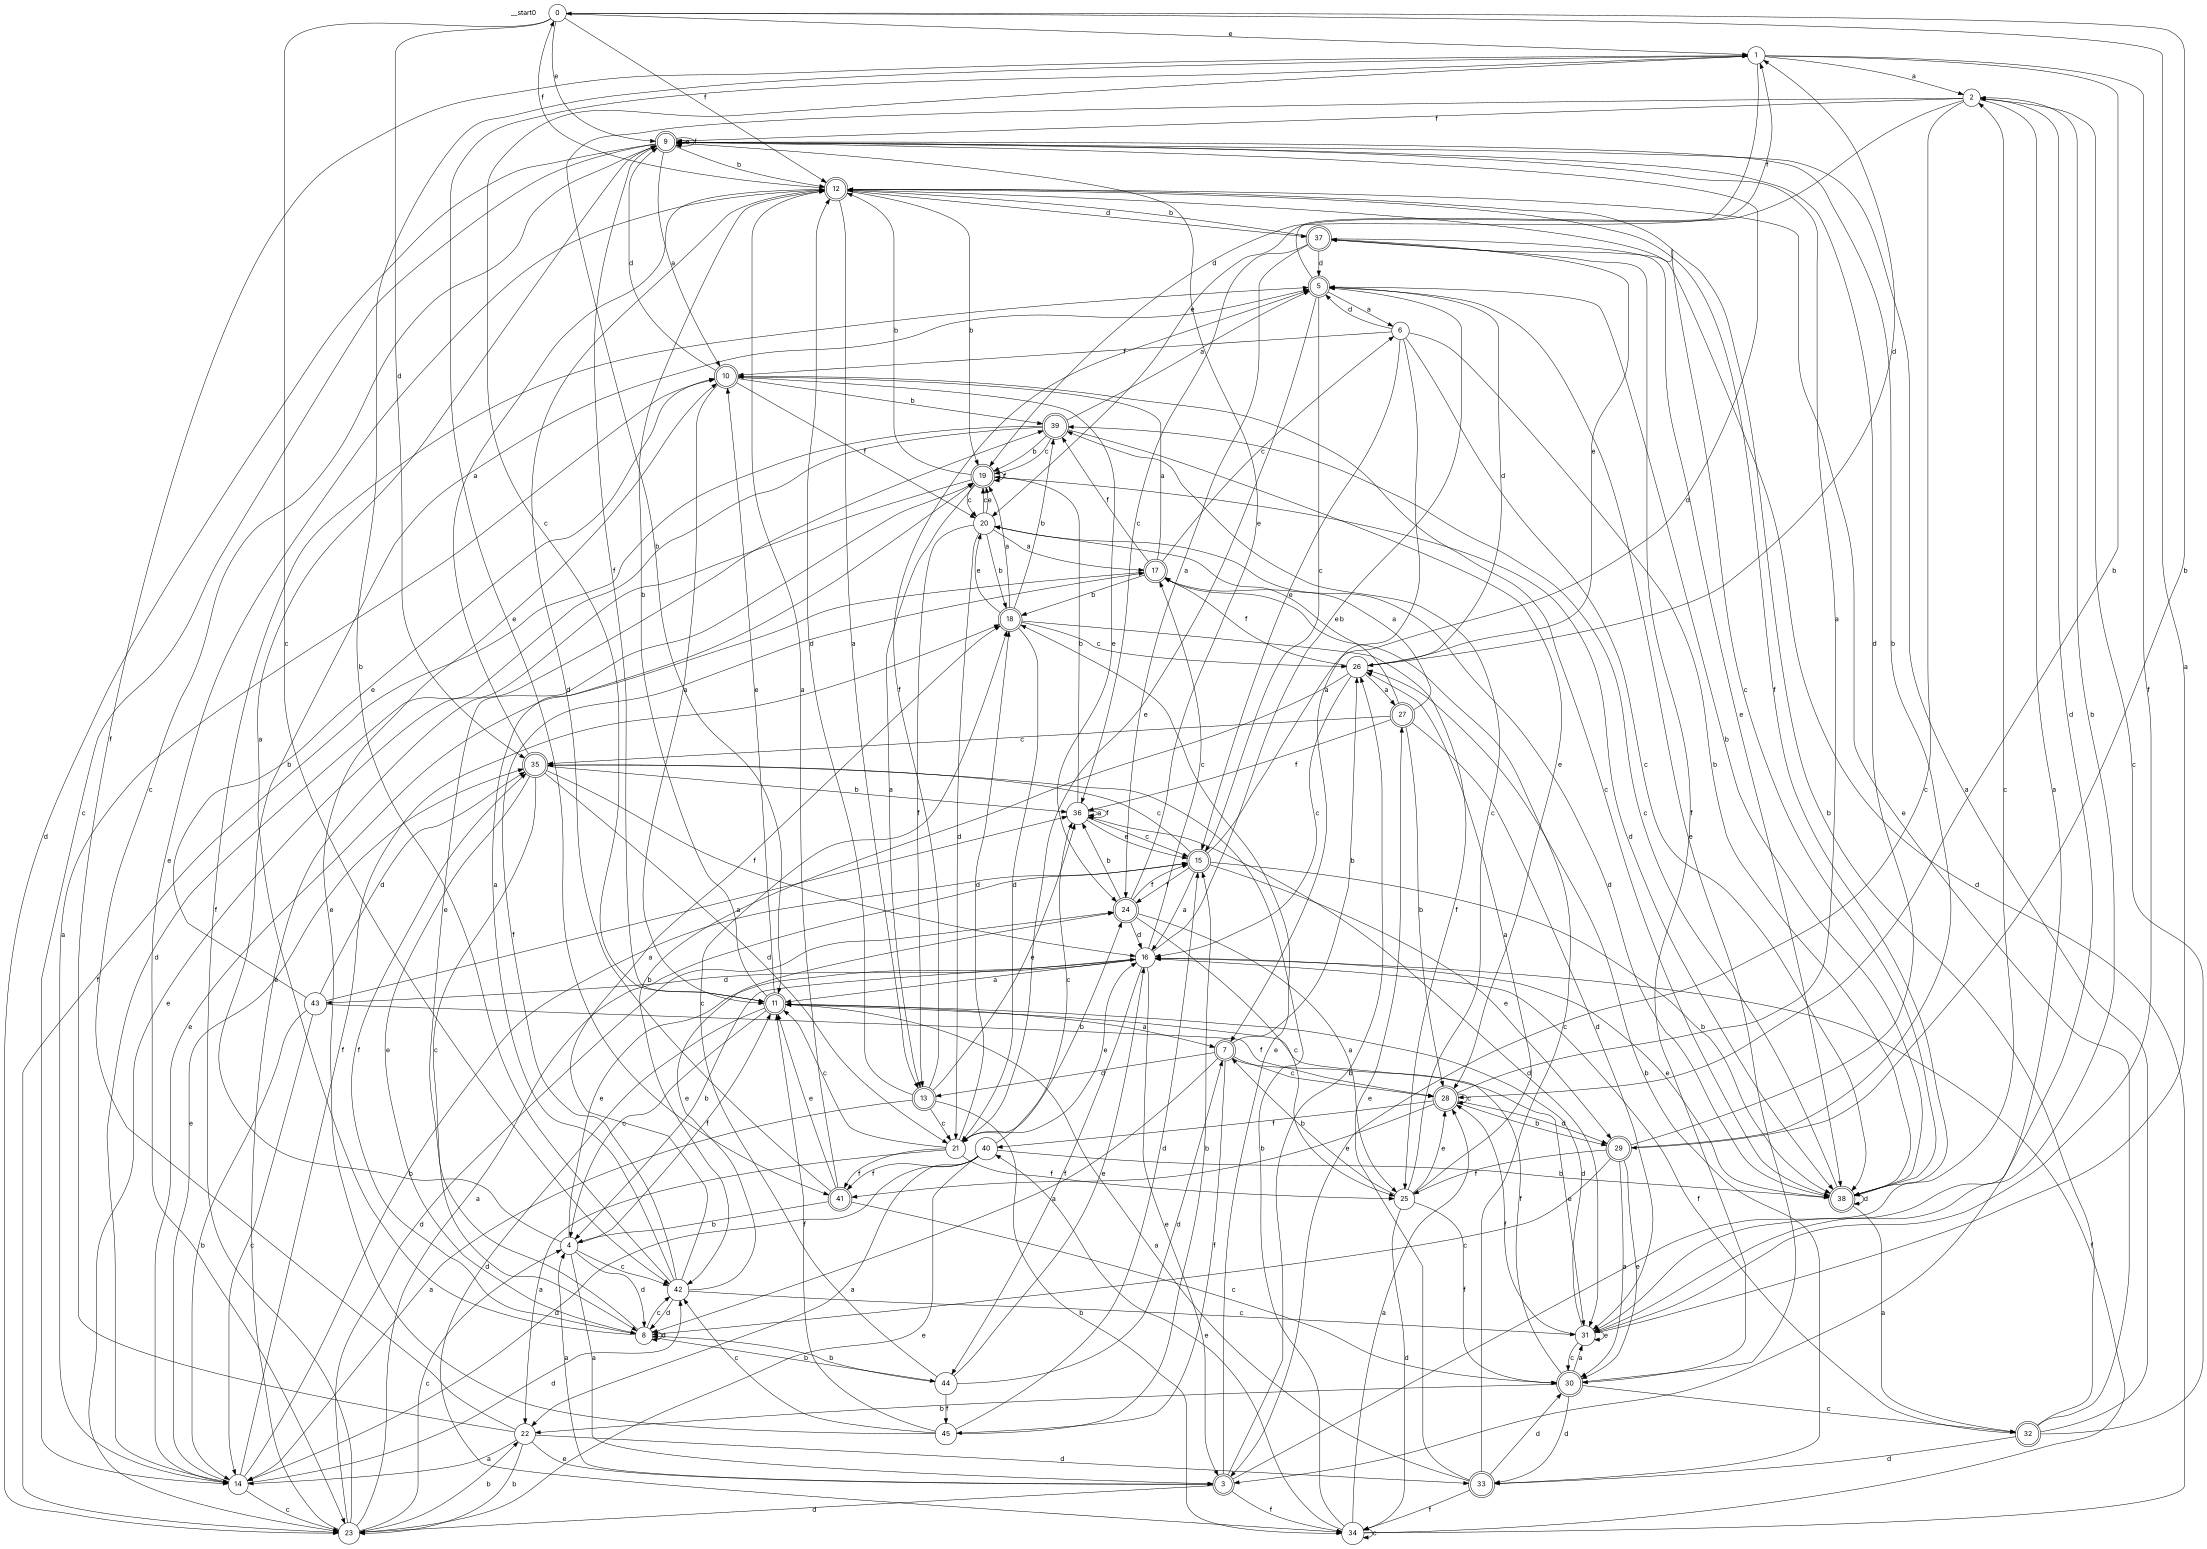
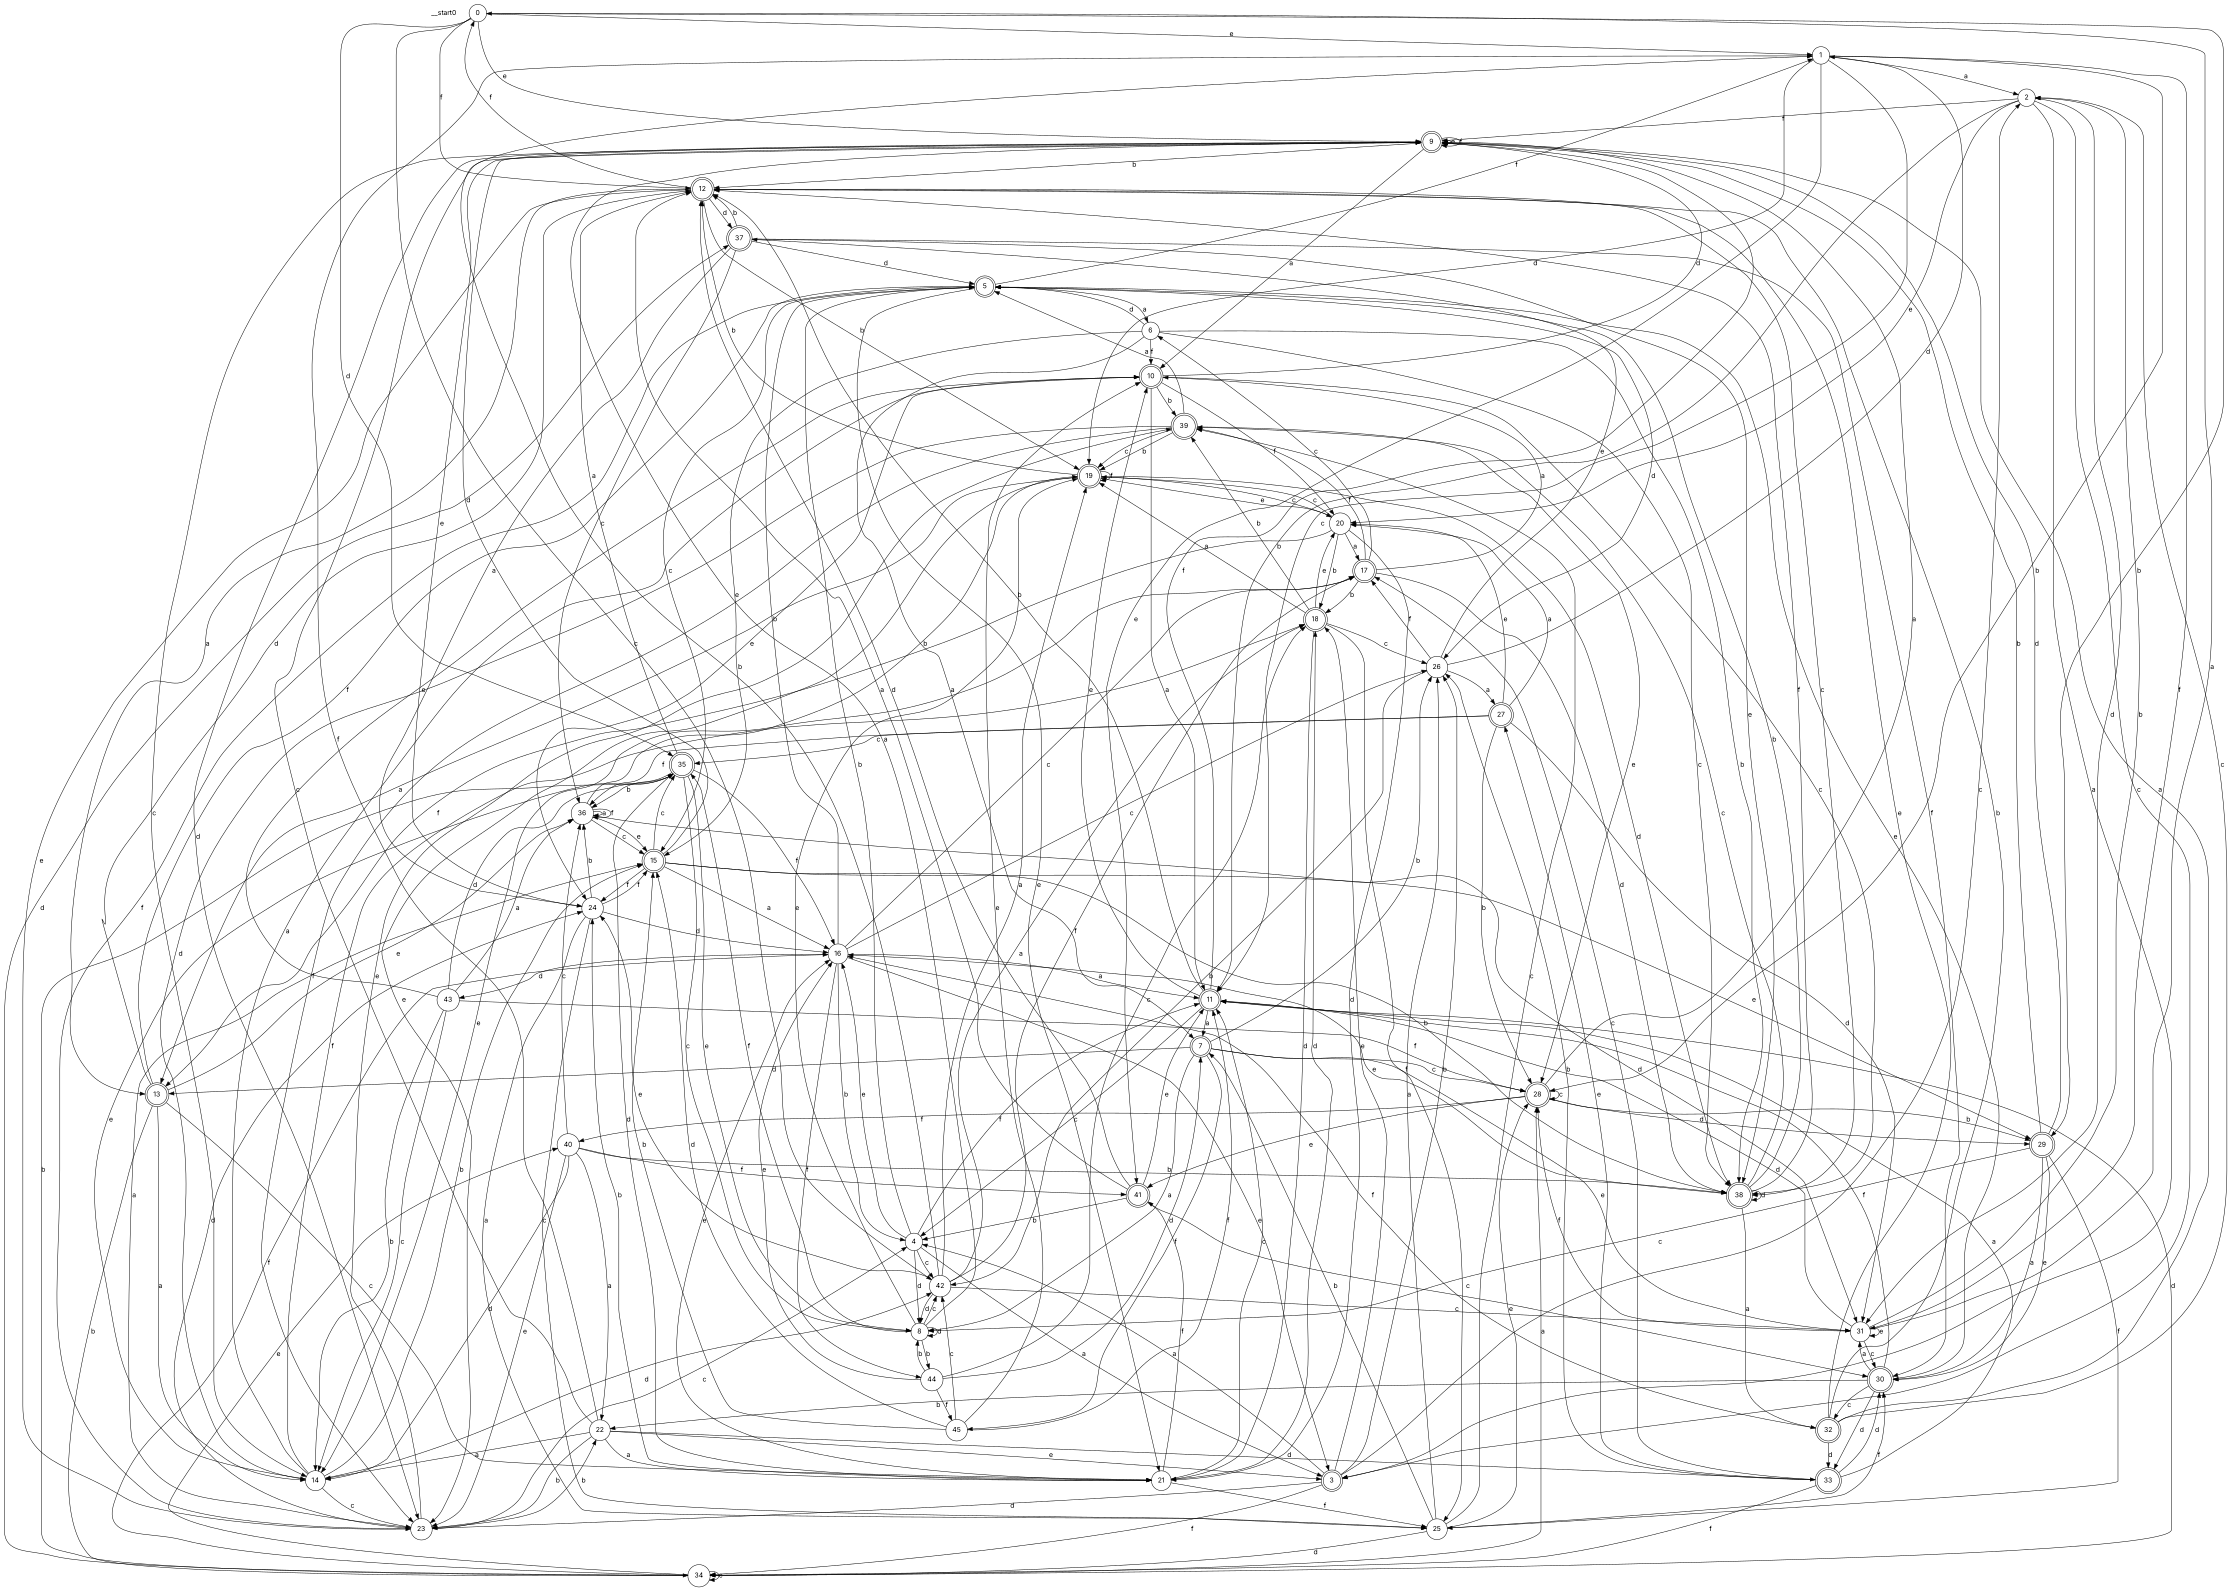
(1313, 857) -> (1131, 803)
(1126, 910) -> (593, 908)
(655, 1193) -> (871, 1478)
